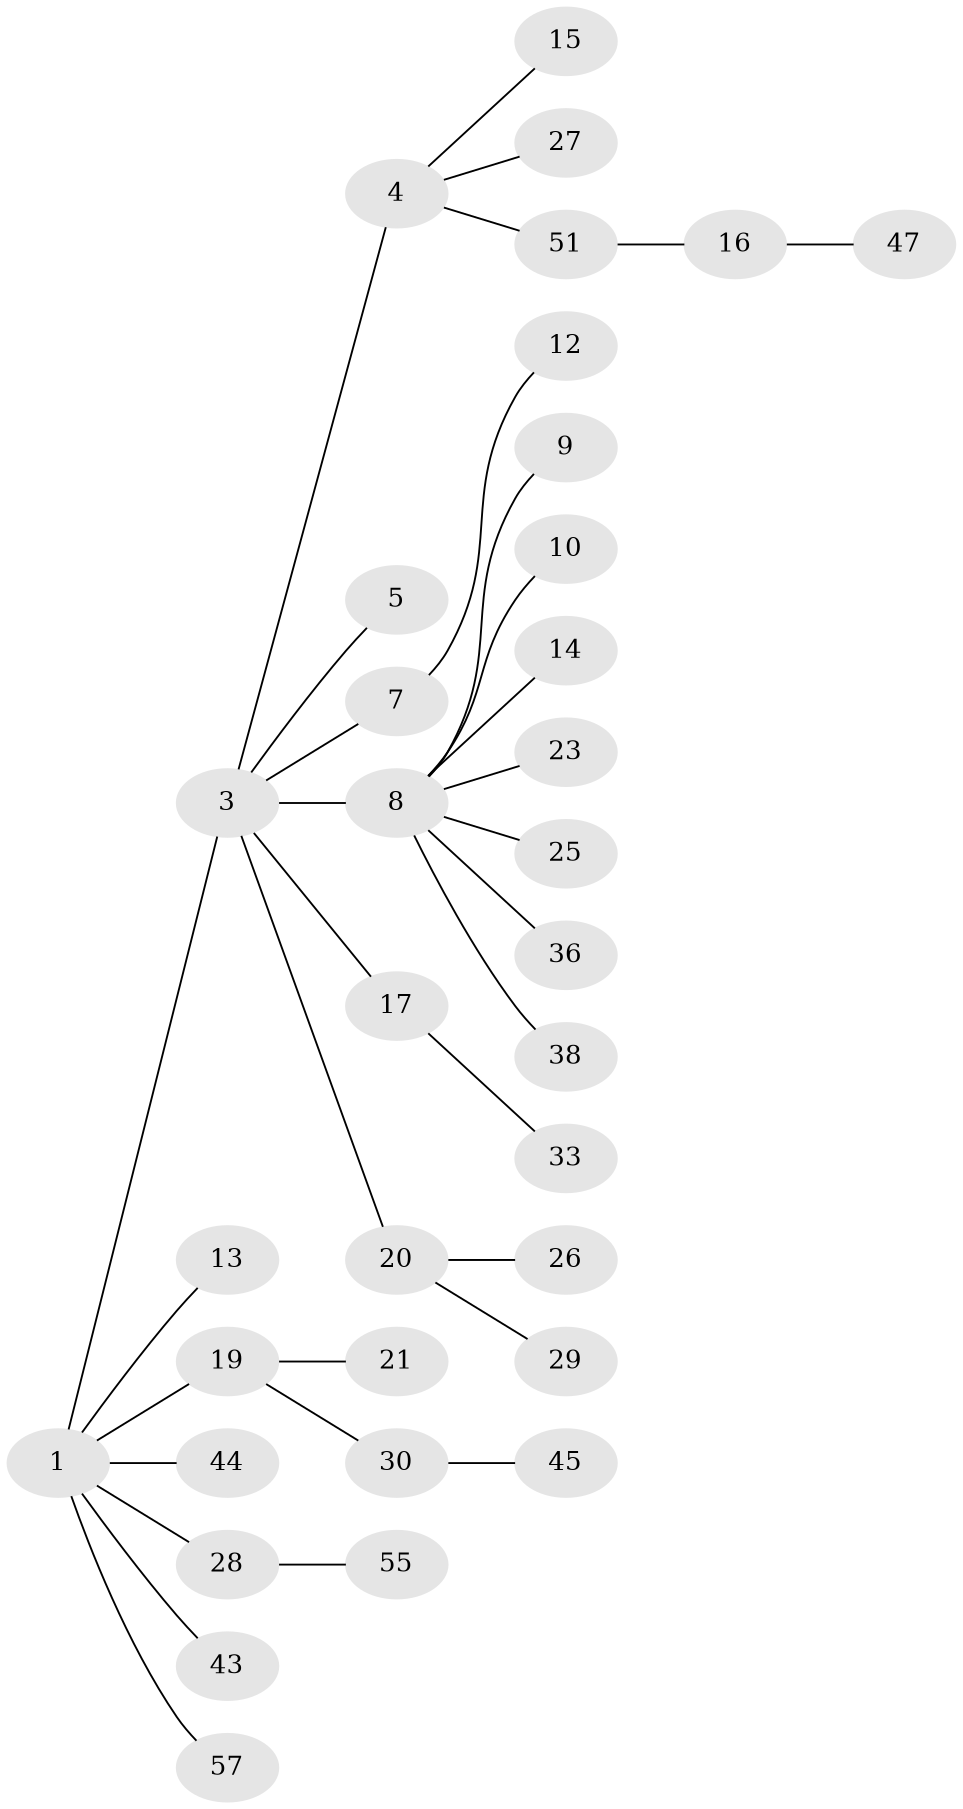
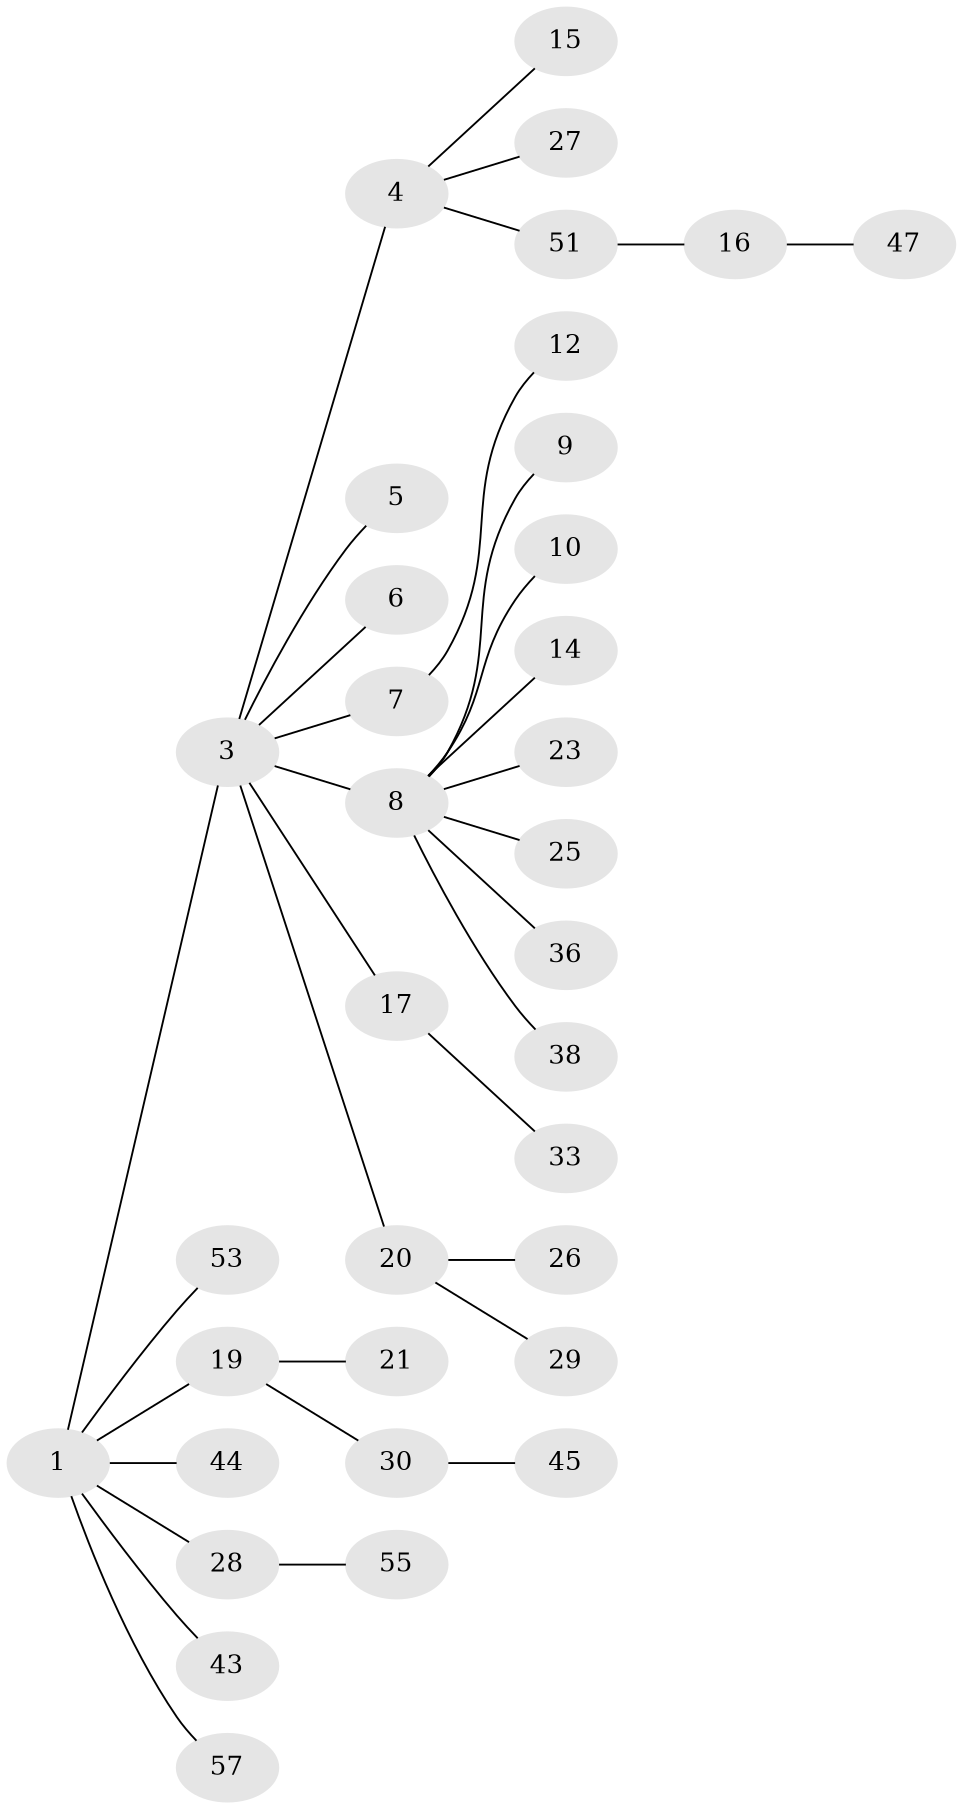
none -> (397, 600)
(228, 1260) -> (228, 1260)
